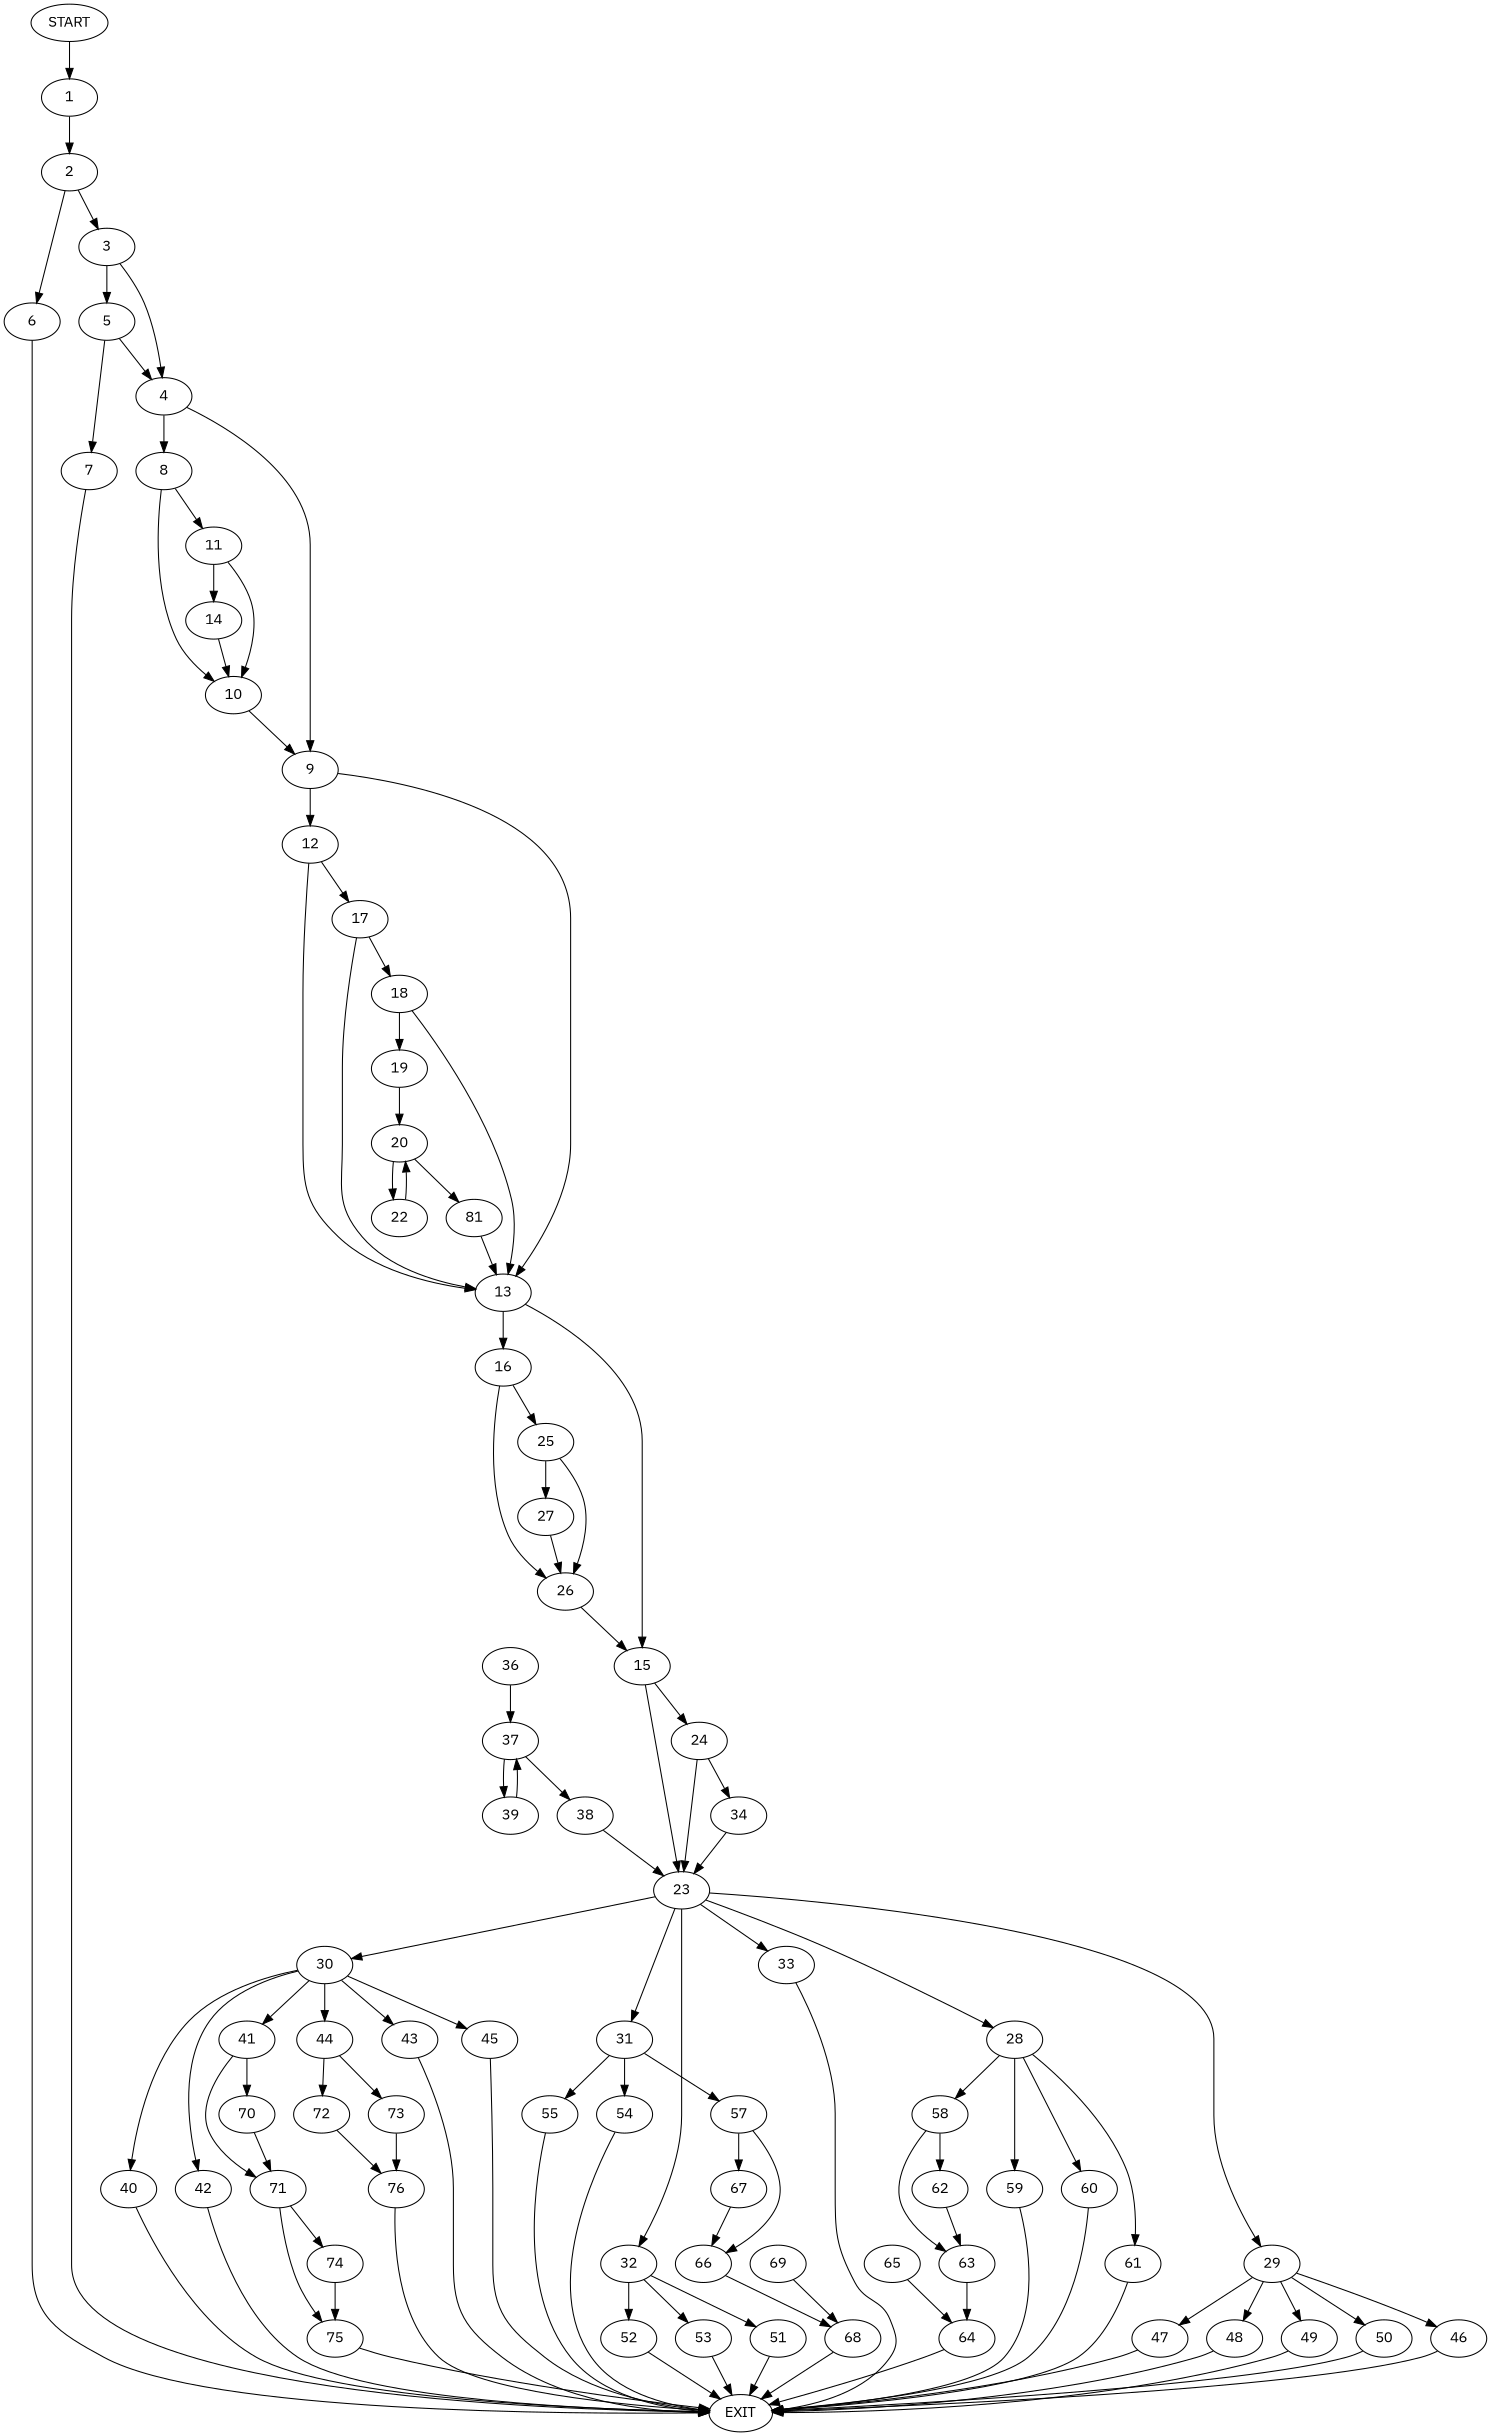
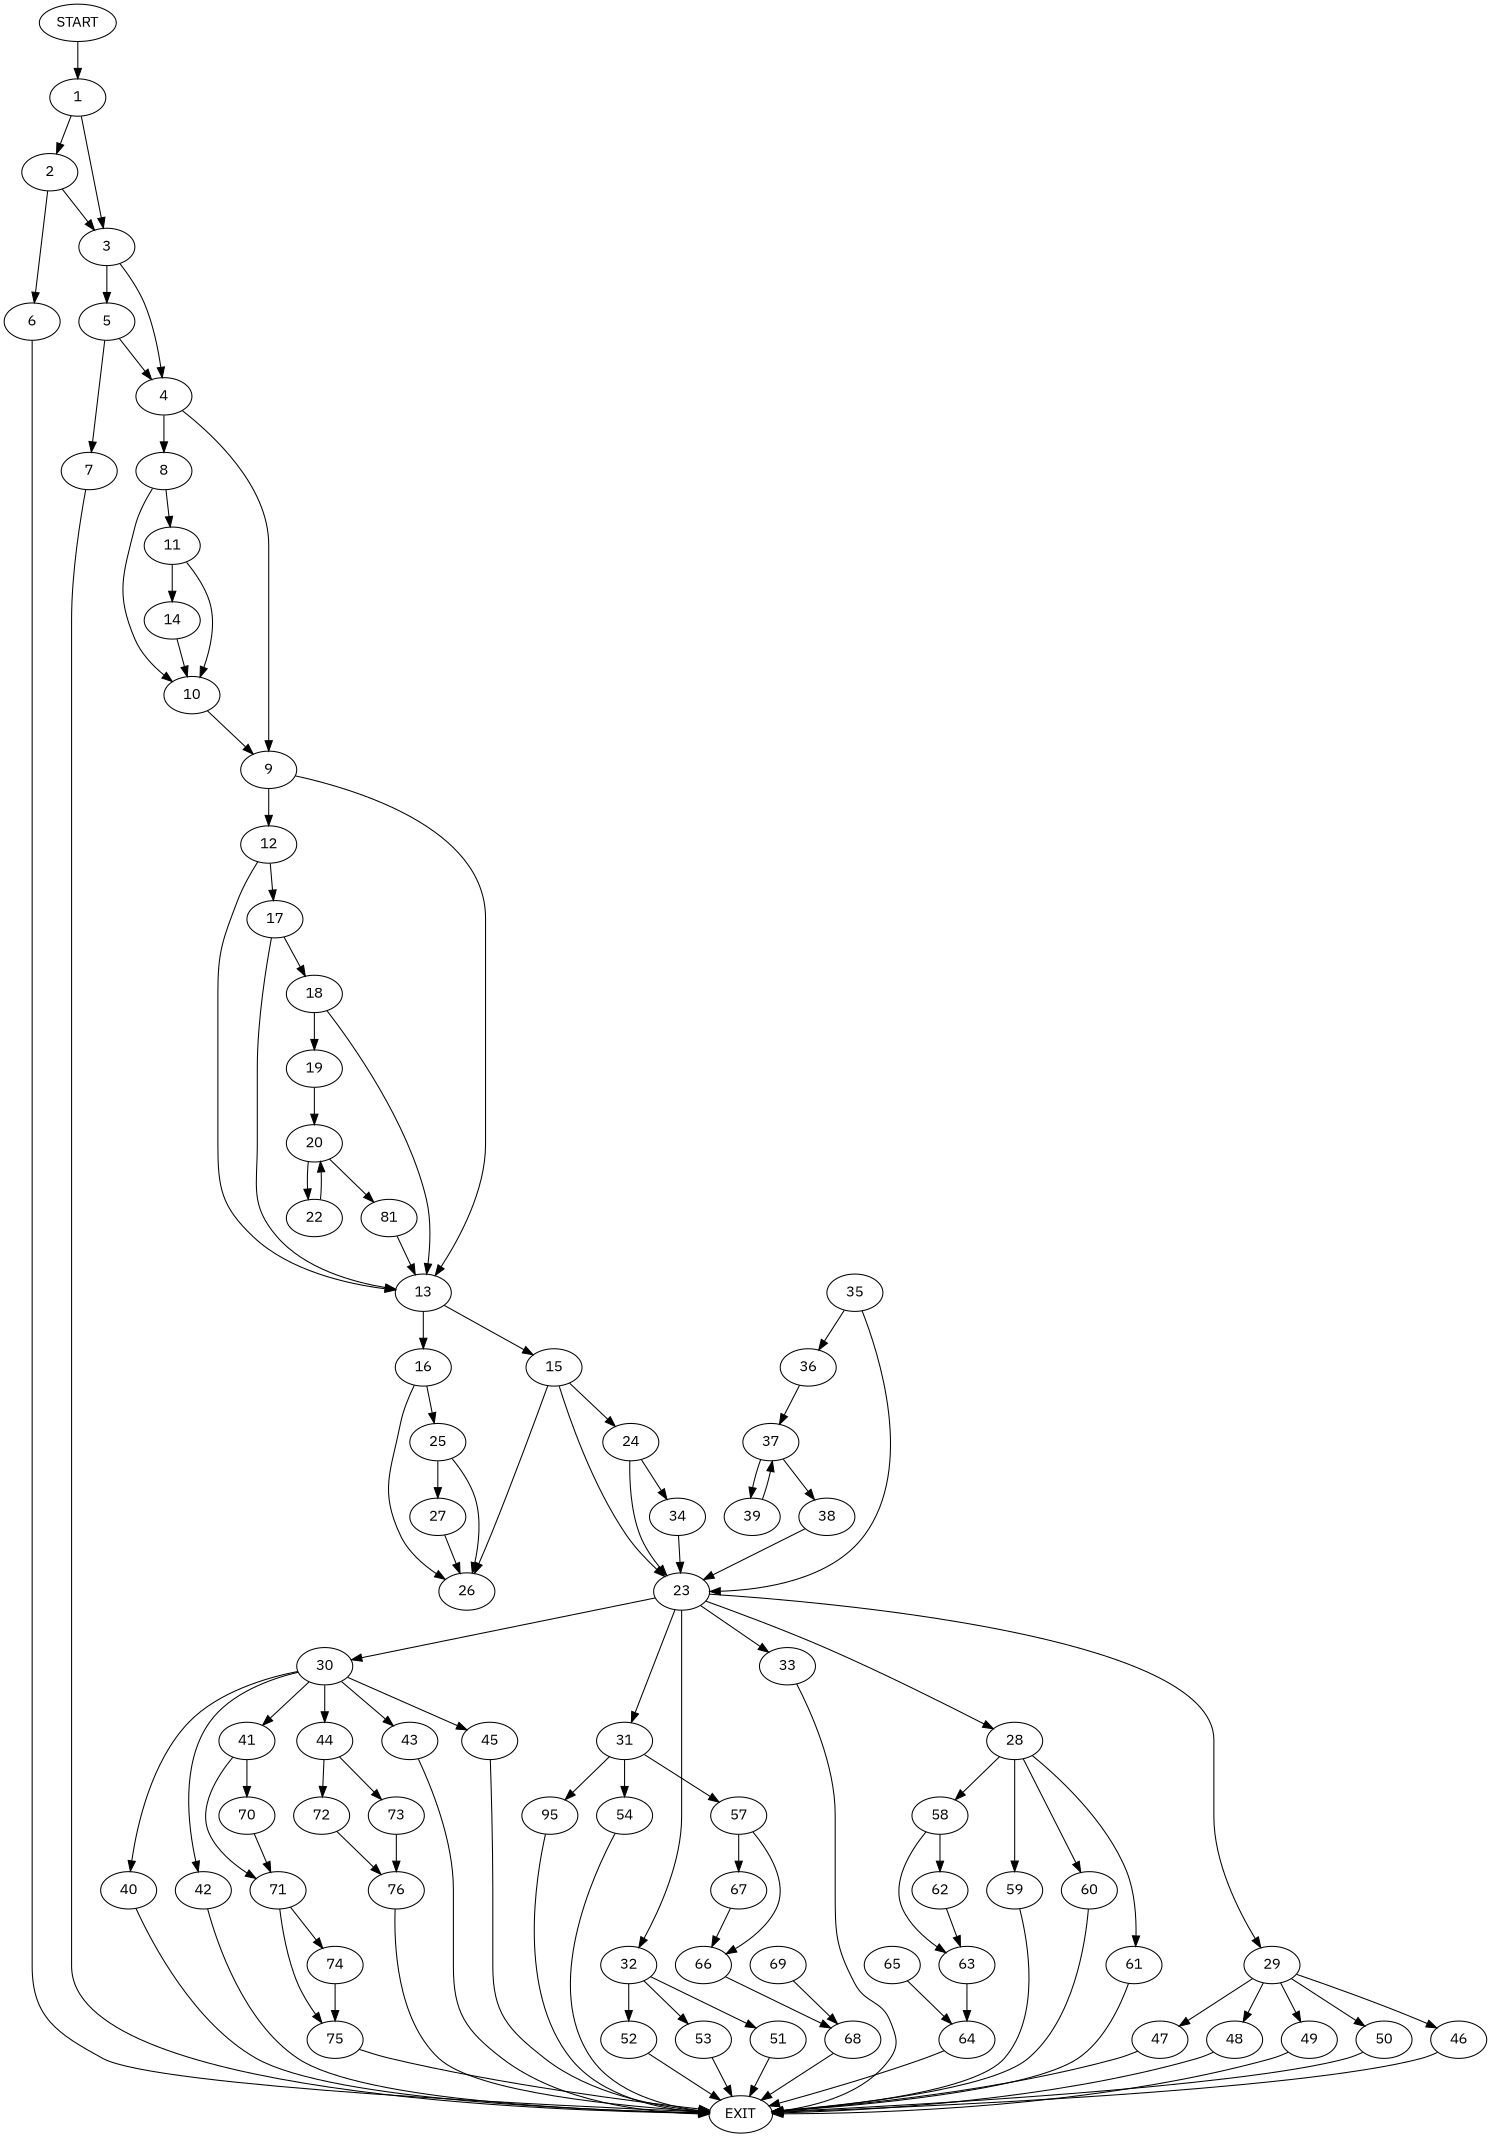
none -> (91, 167)
none -> (855, 1293)
(600, 1625) -> (514, 1475)
(550, 2114) -> (550, 1816)
